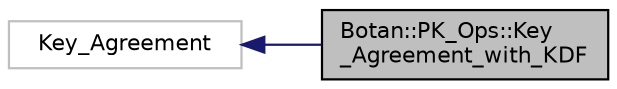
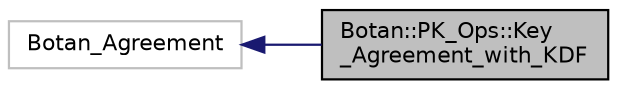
(125, 45) -> (125, 45)
